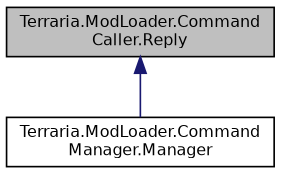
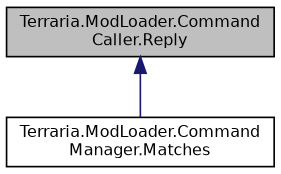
(140, 142) -> (140, 142)
